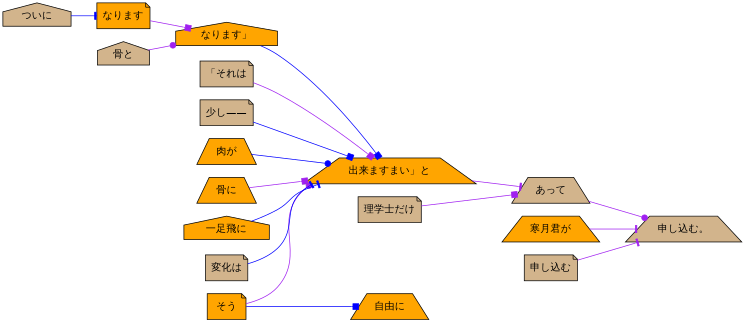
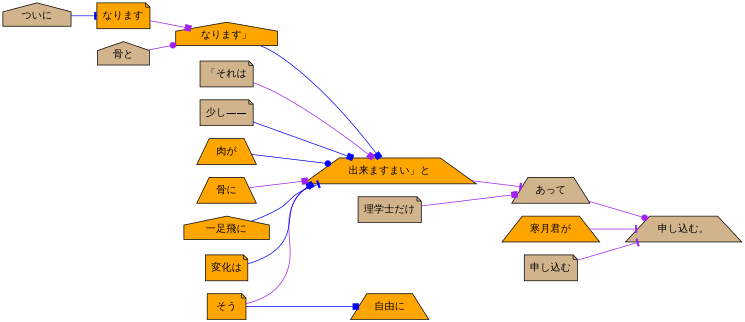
(284, 239) -> (284, 239)
(227, 268) -> (227, 268)
